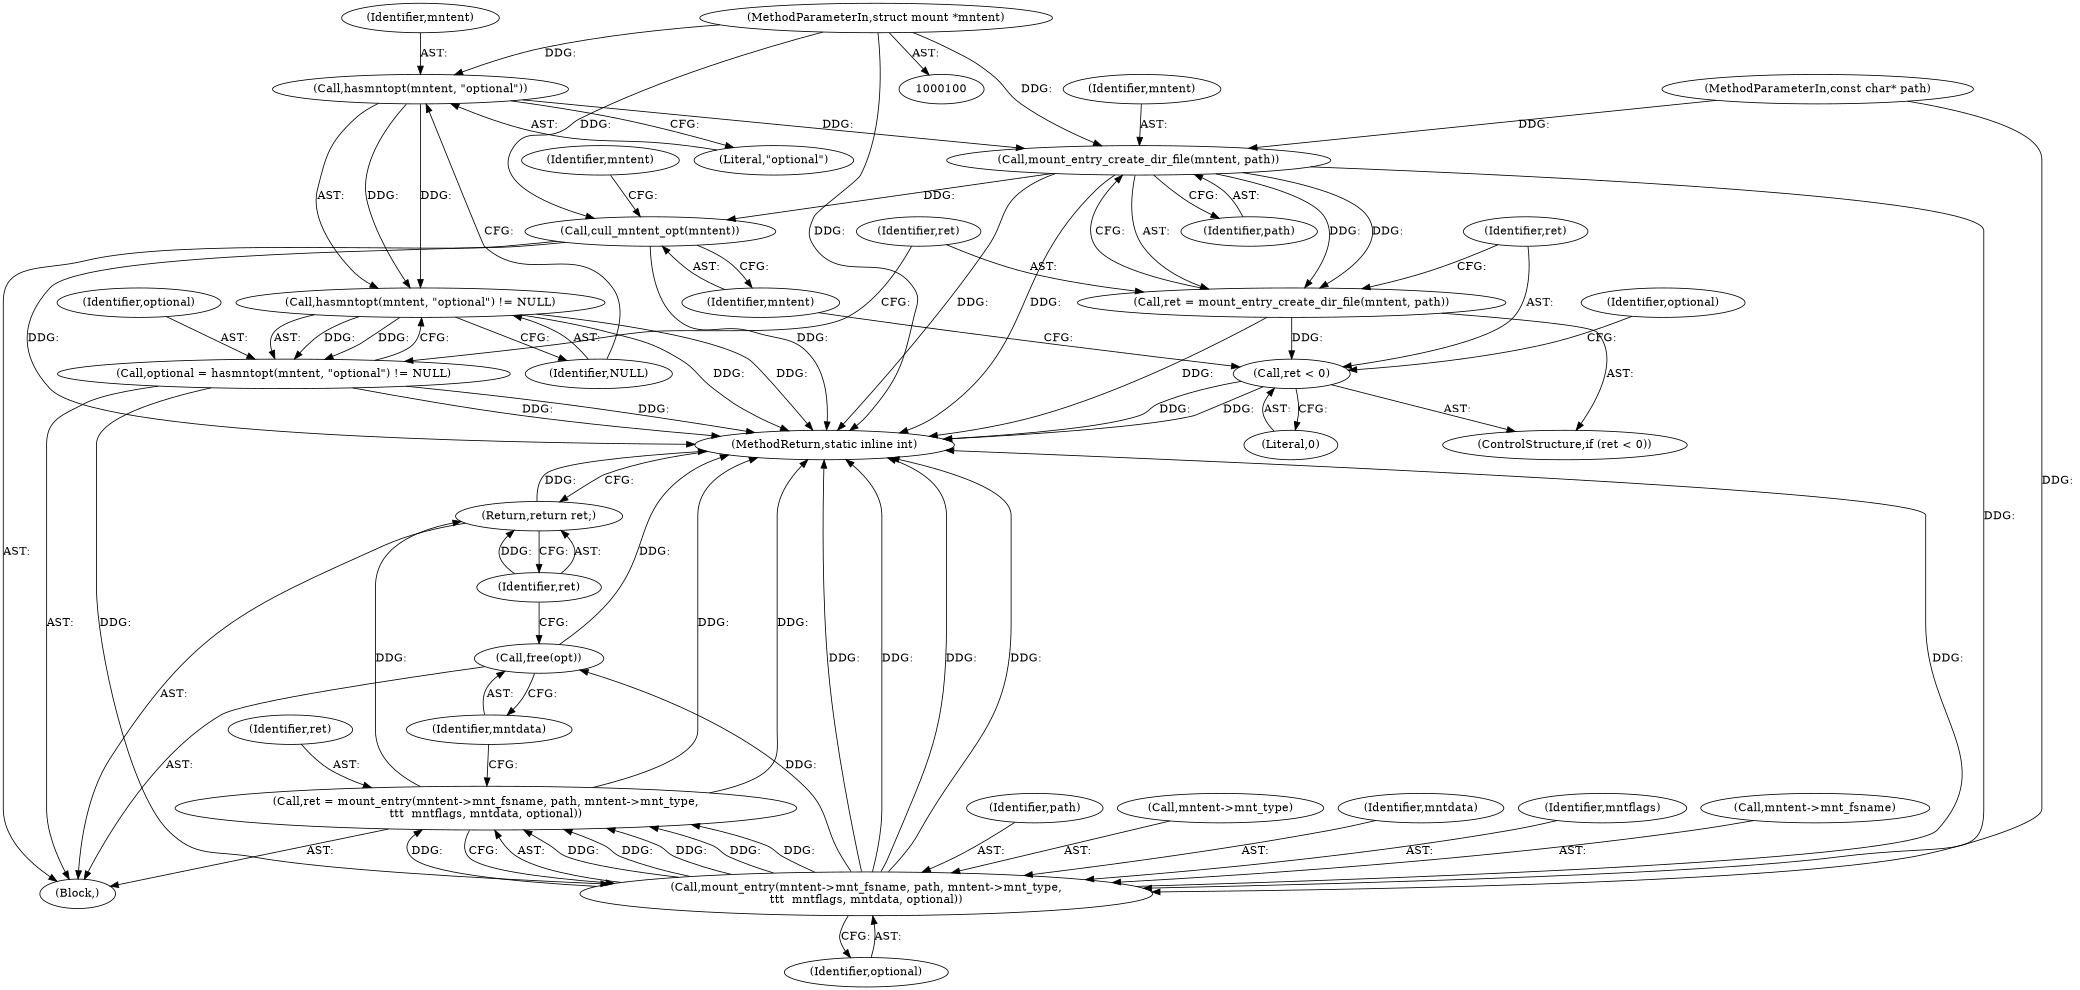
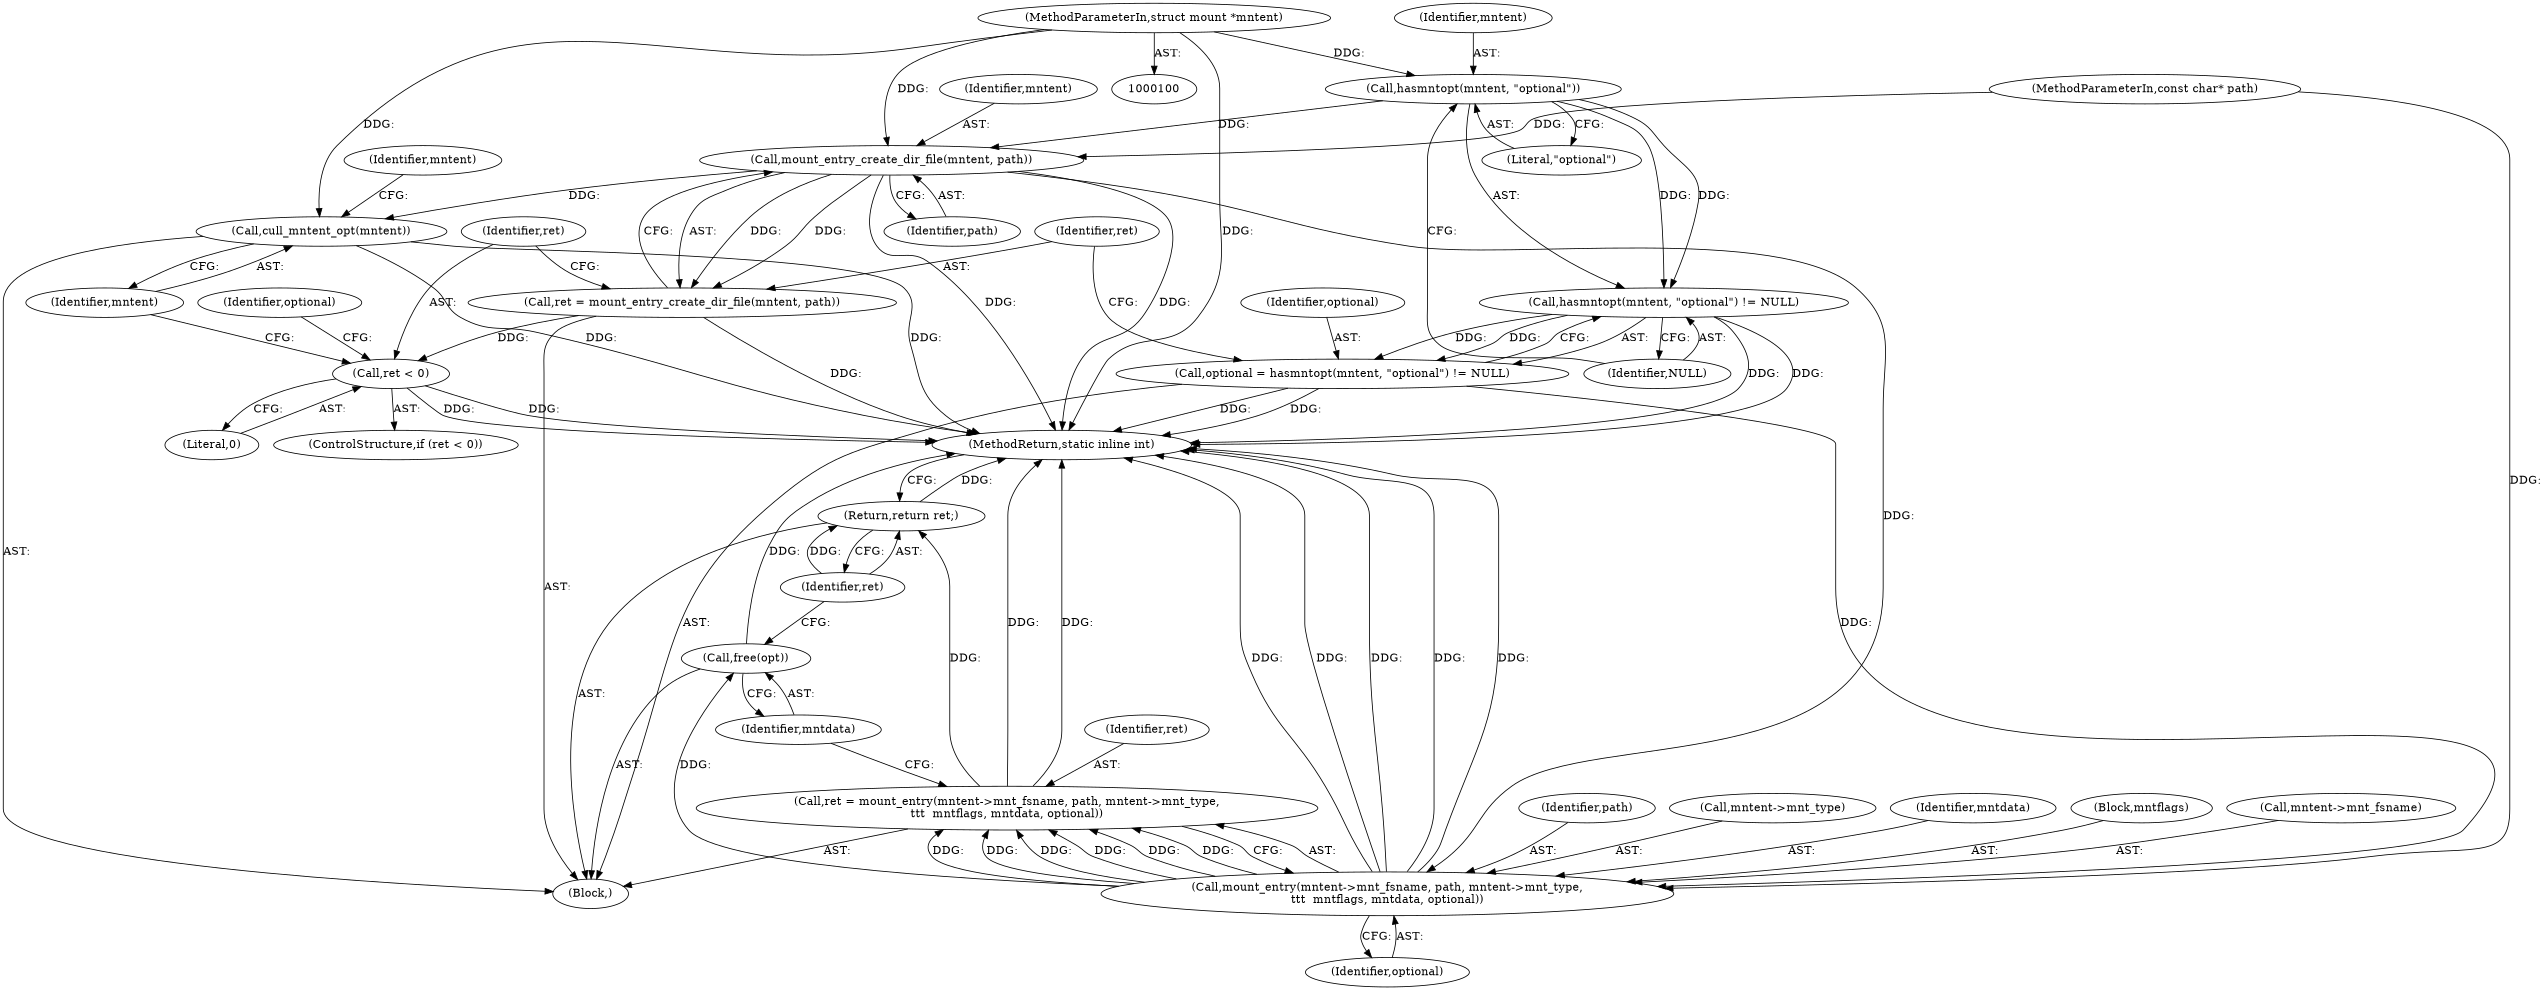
(1569, 326) -> (544, 583)
(1603, 808) -> (2142, 808)
